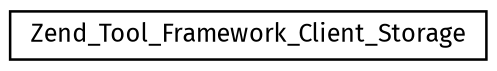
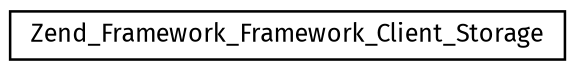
(248, 35) -> (288, 35)
